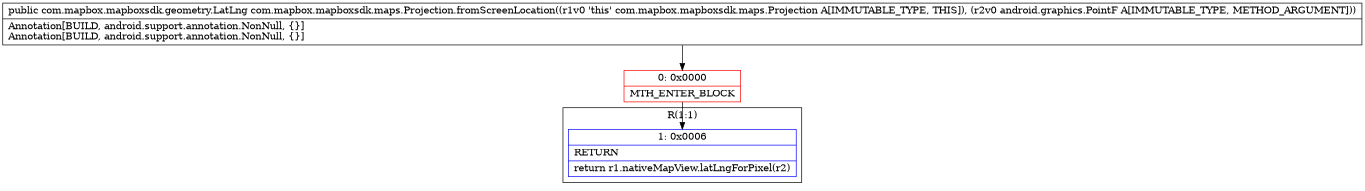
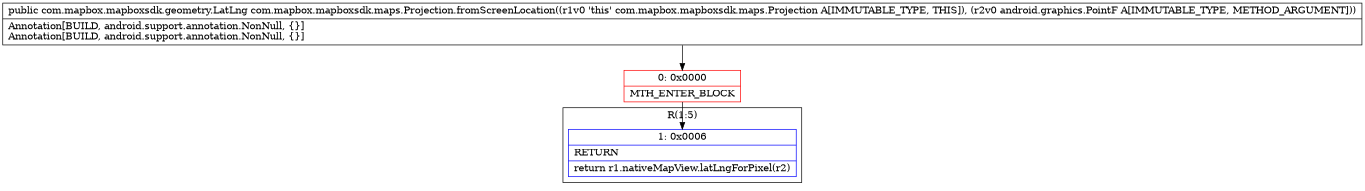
(682, 116) -> (682, 116)
